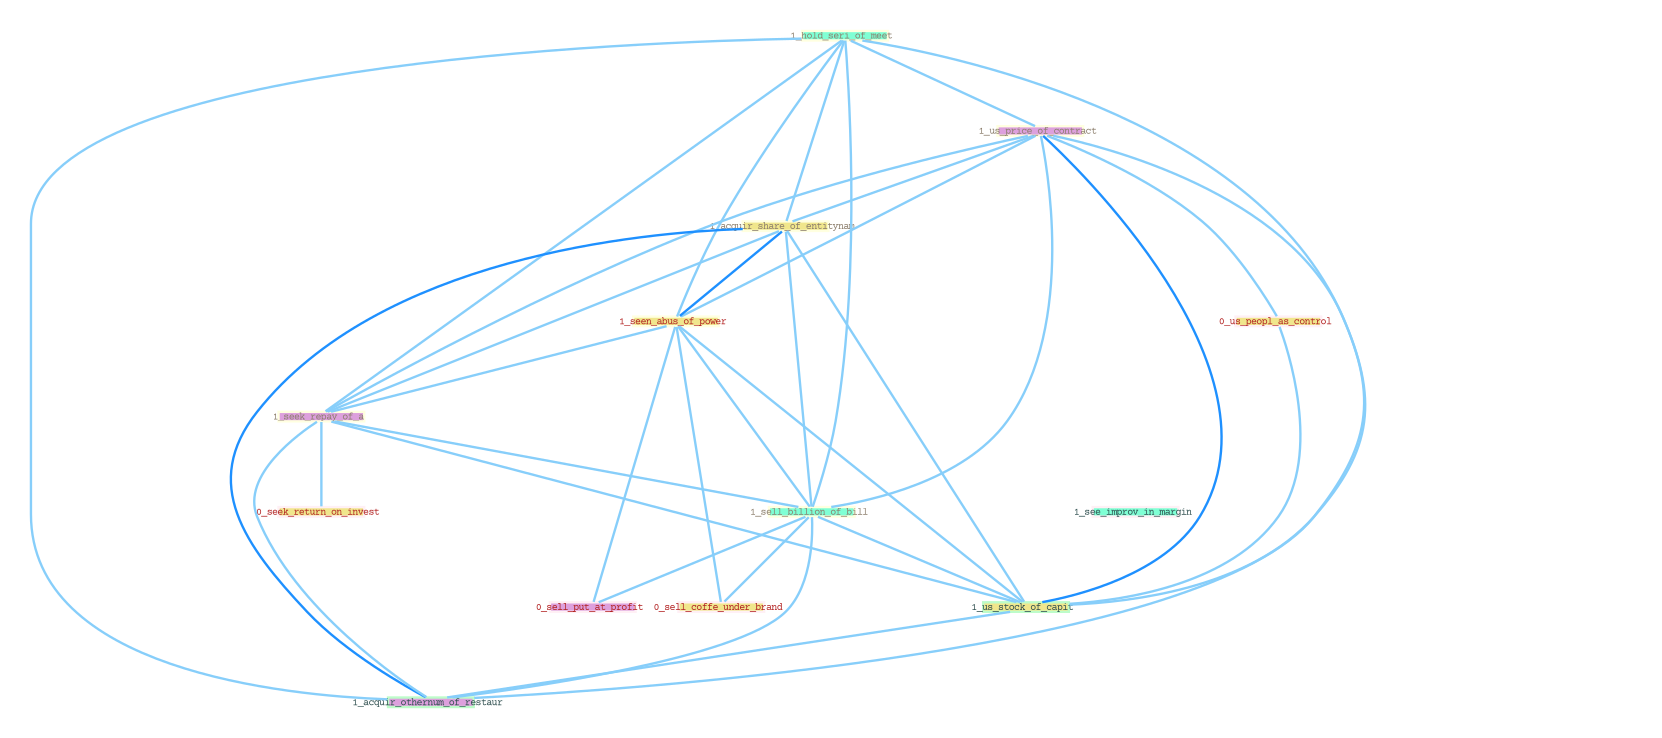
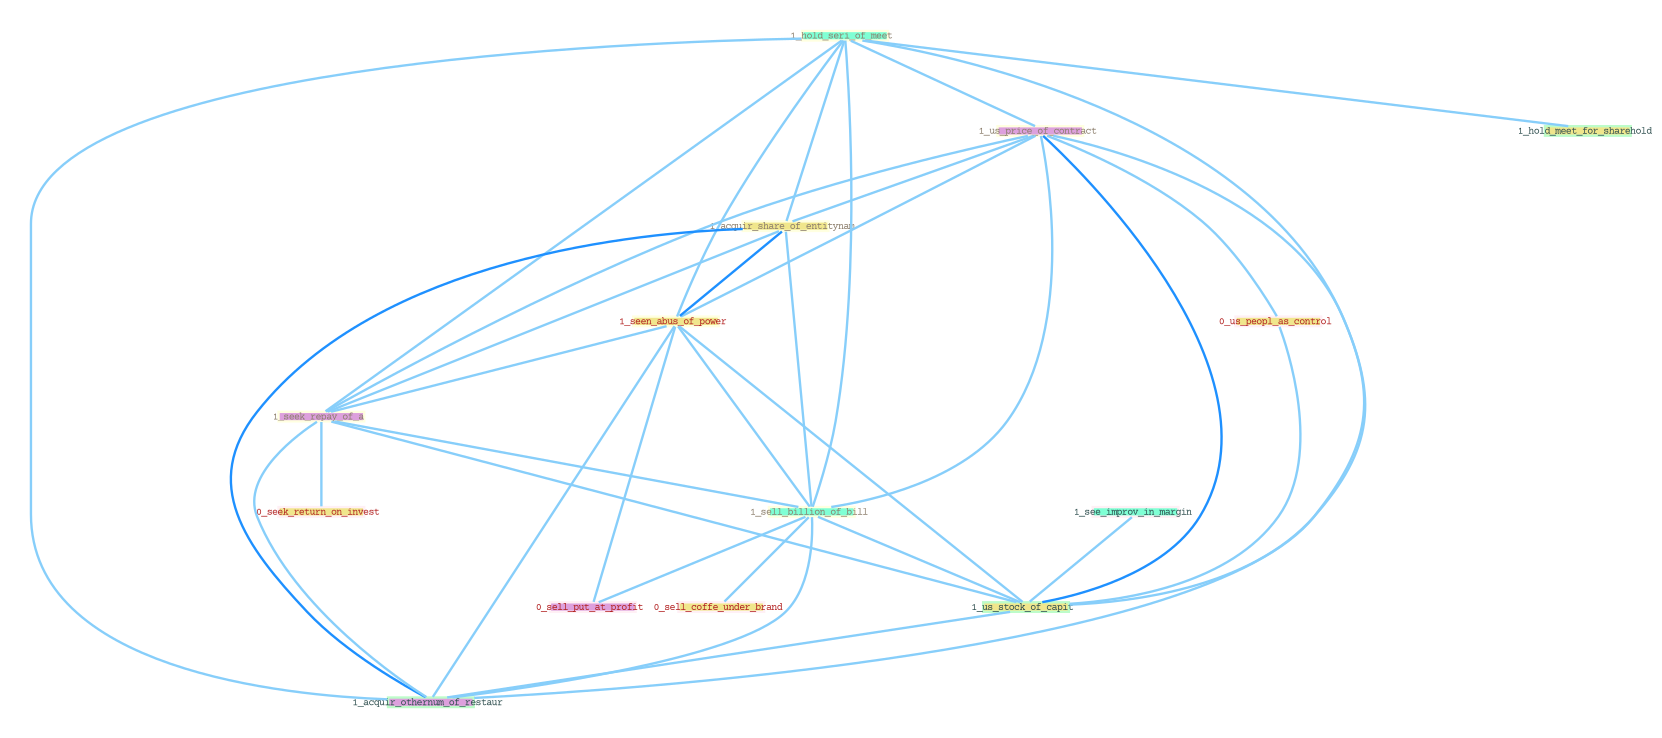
none -> (1588, 131)
(906, 416) -> (1081, 559)
(699, 464) -> (554, 512)
